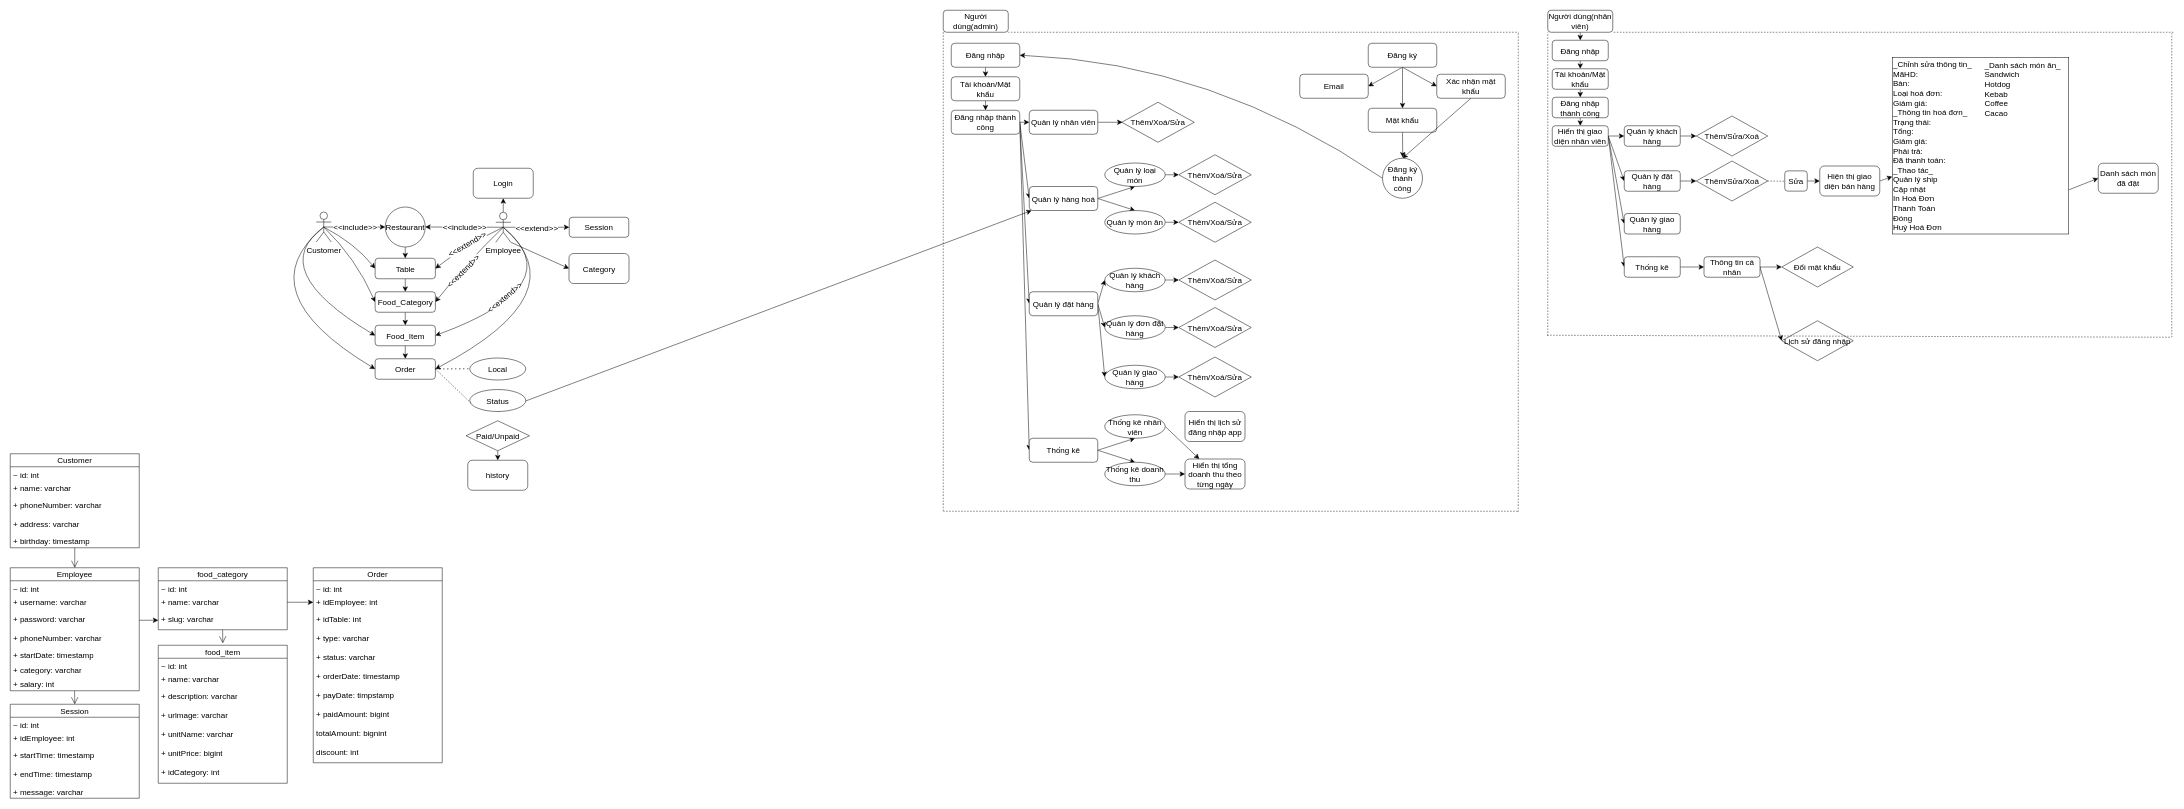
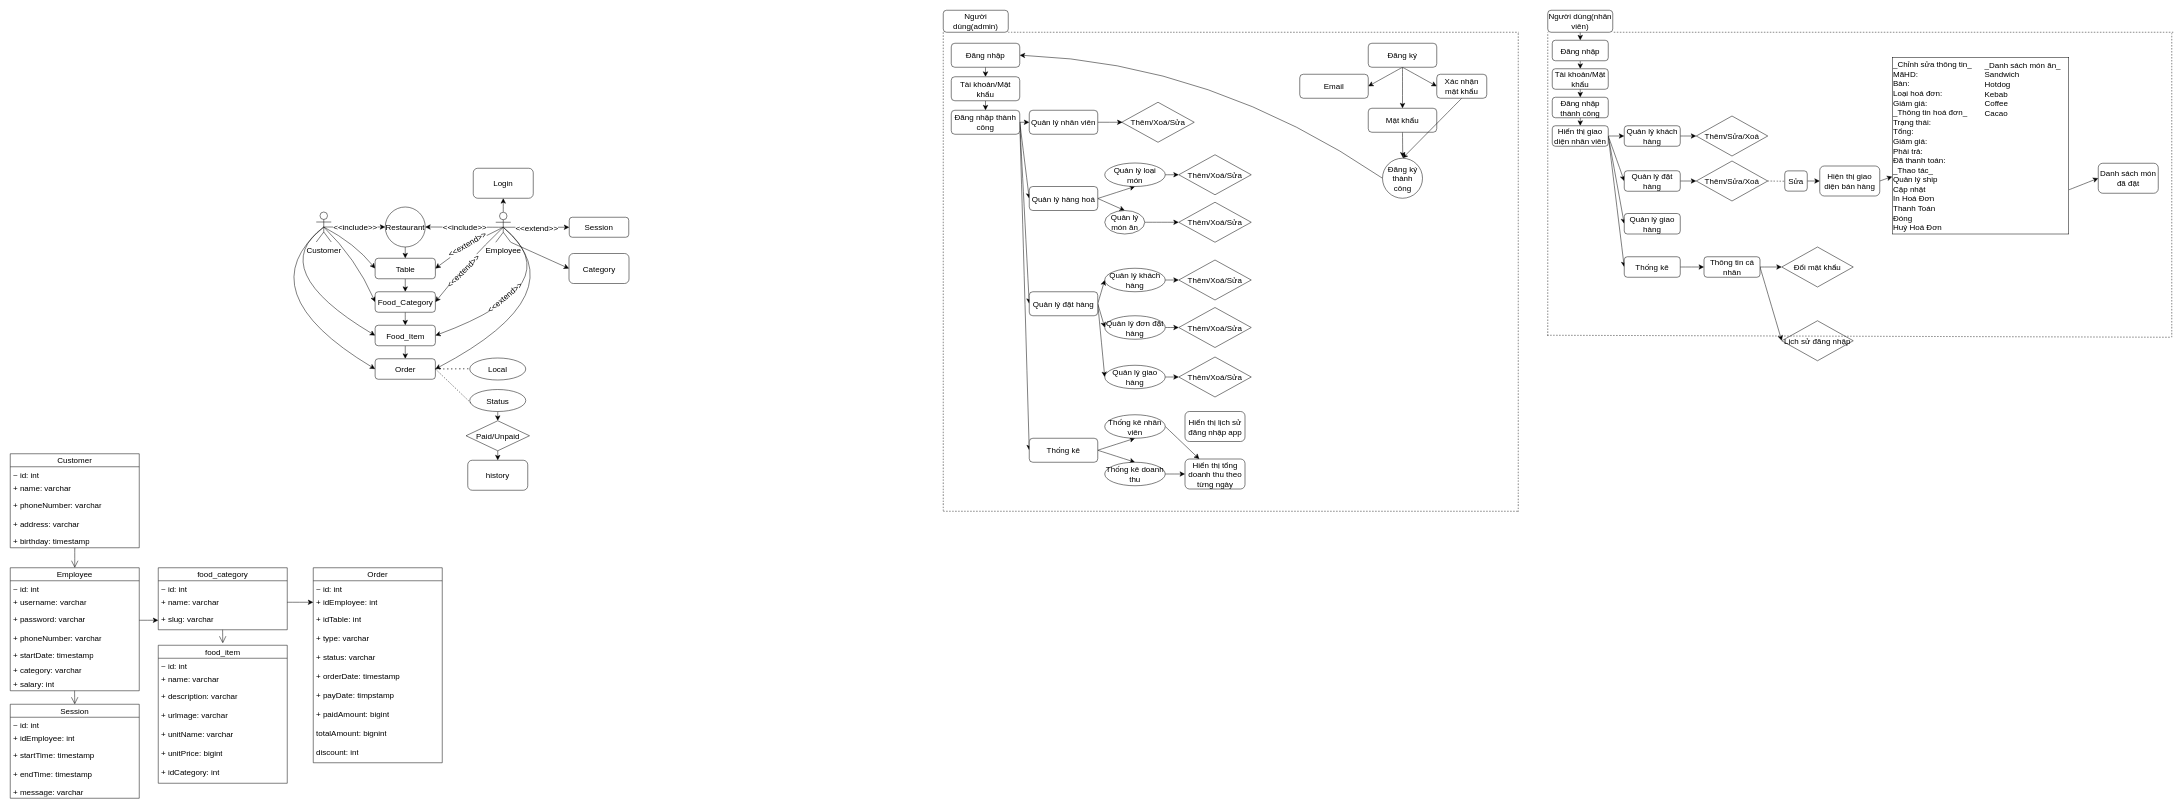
(1471, 86) -> (1462, 86)
(1027, 212) -> (498, 415)
(1135, 222) -> (1125, 222)
